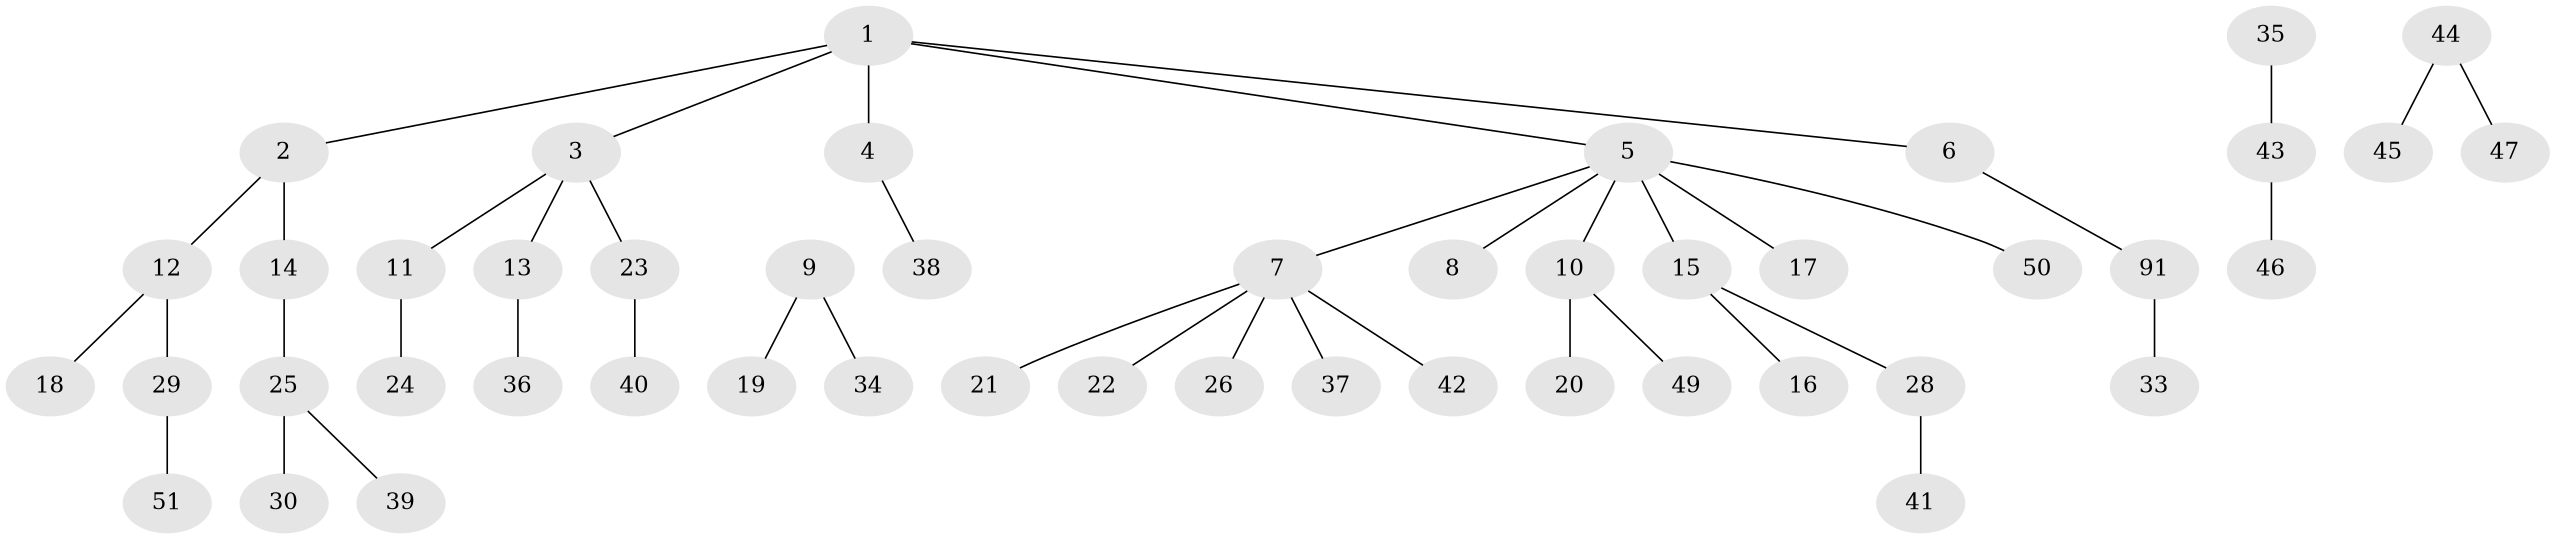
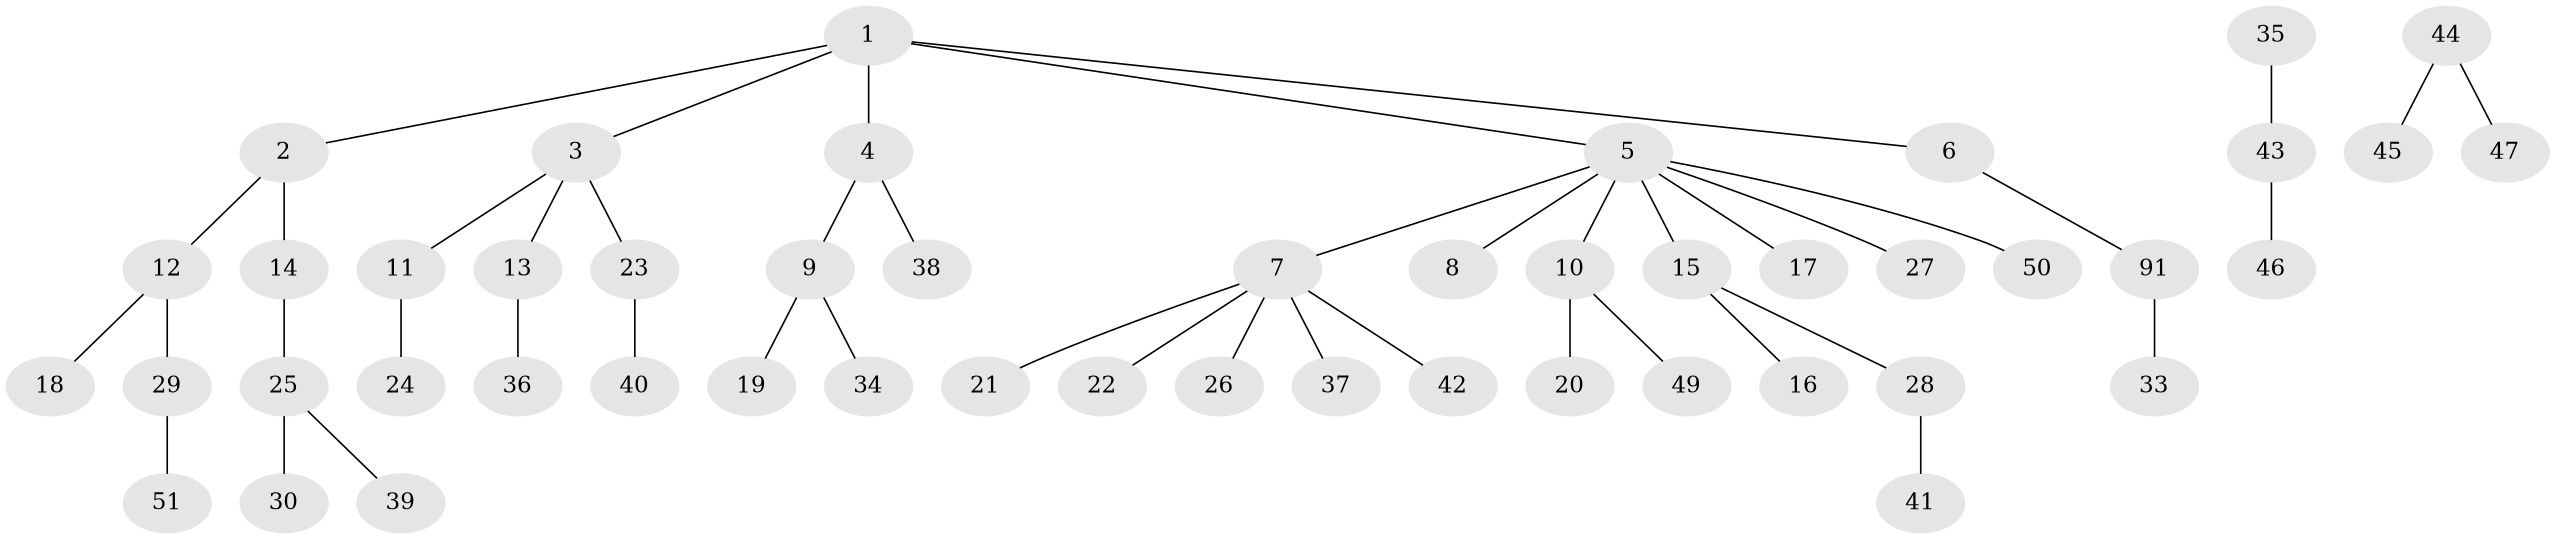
none -> (839, 211)
none -> (1921, 270)
